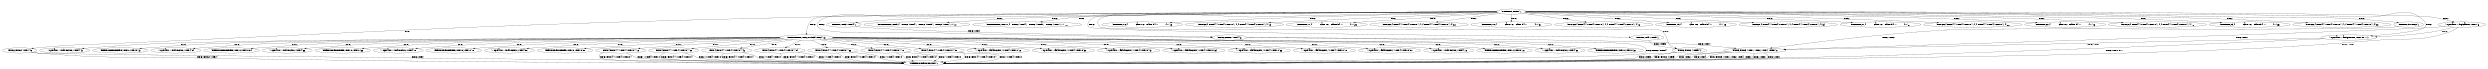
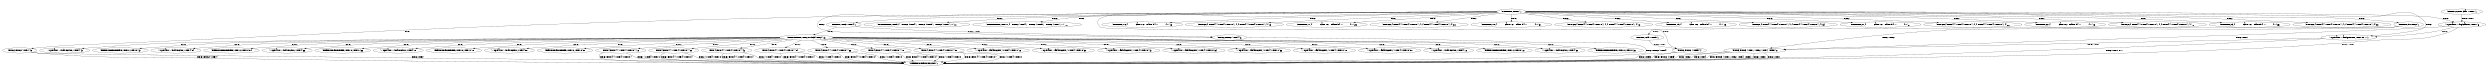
none -> (2462, 12)
(1147, 13) -> (825, 31)
(2446, 18) -> (2446, 18)
(1151, 30) -> (2023, 28)
(974, 31) -> (974, 31)
(1491, 39) -> none
(1660, 44) -> (1660, 44)
(1657, 50) -> (1657, 50)
